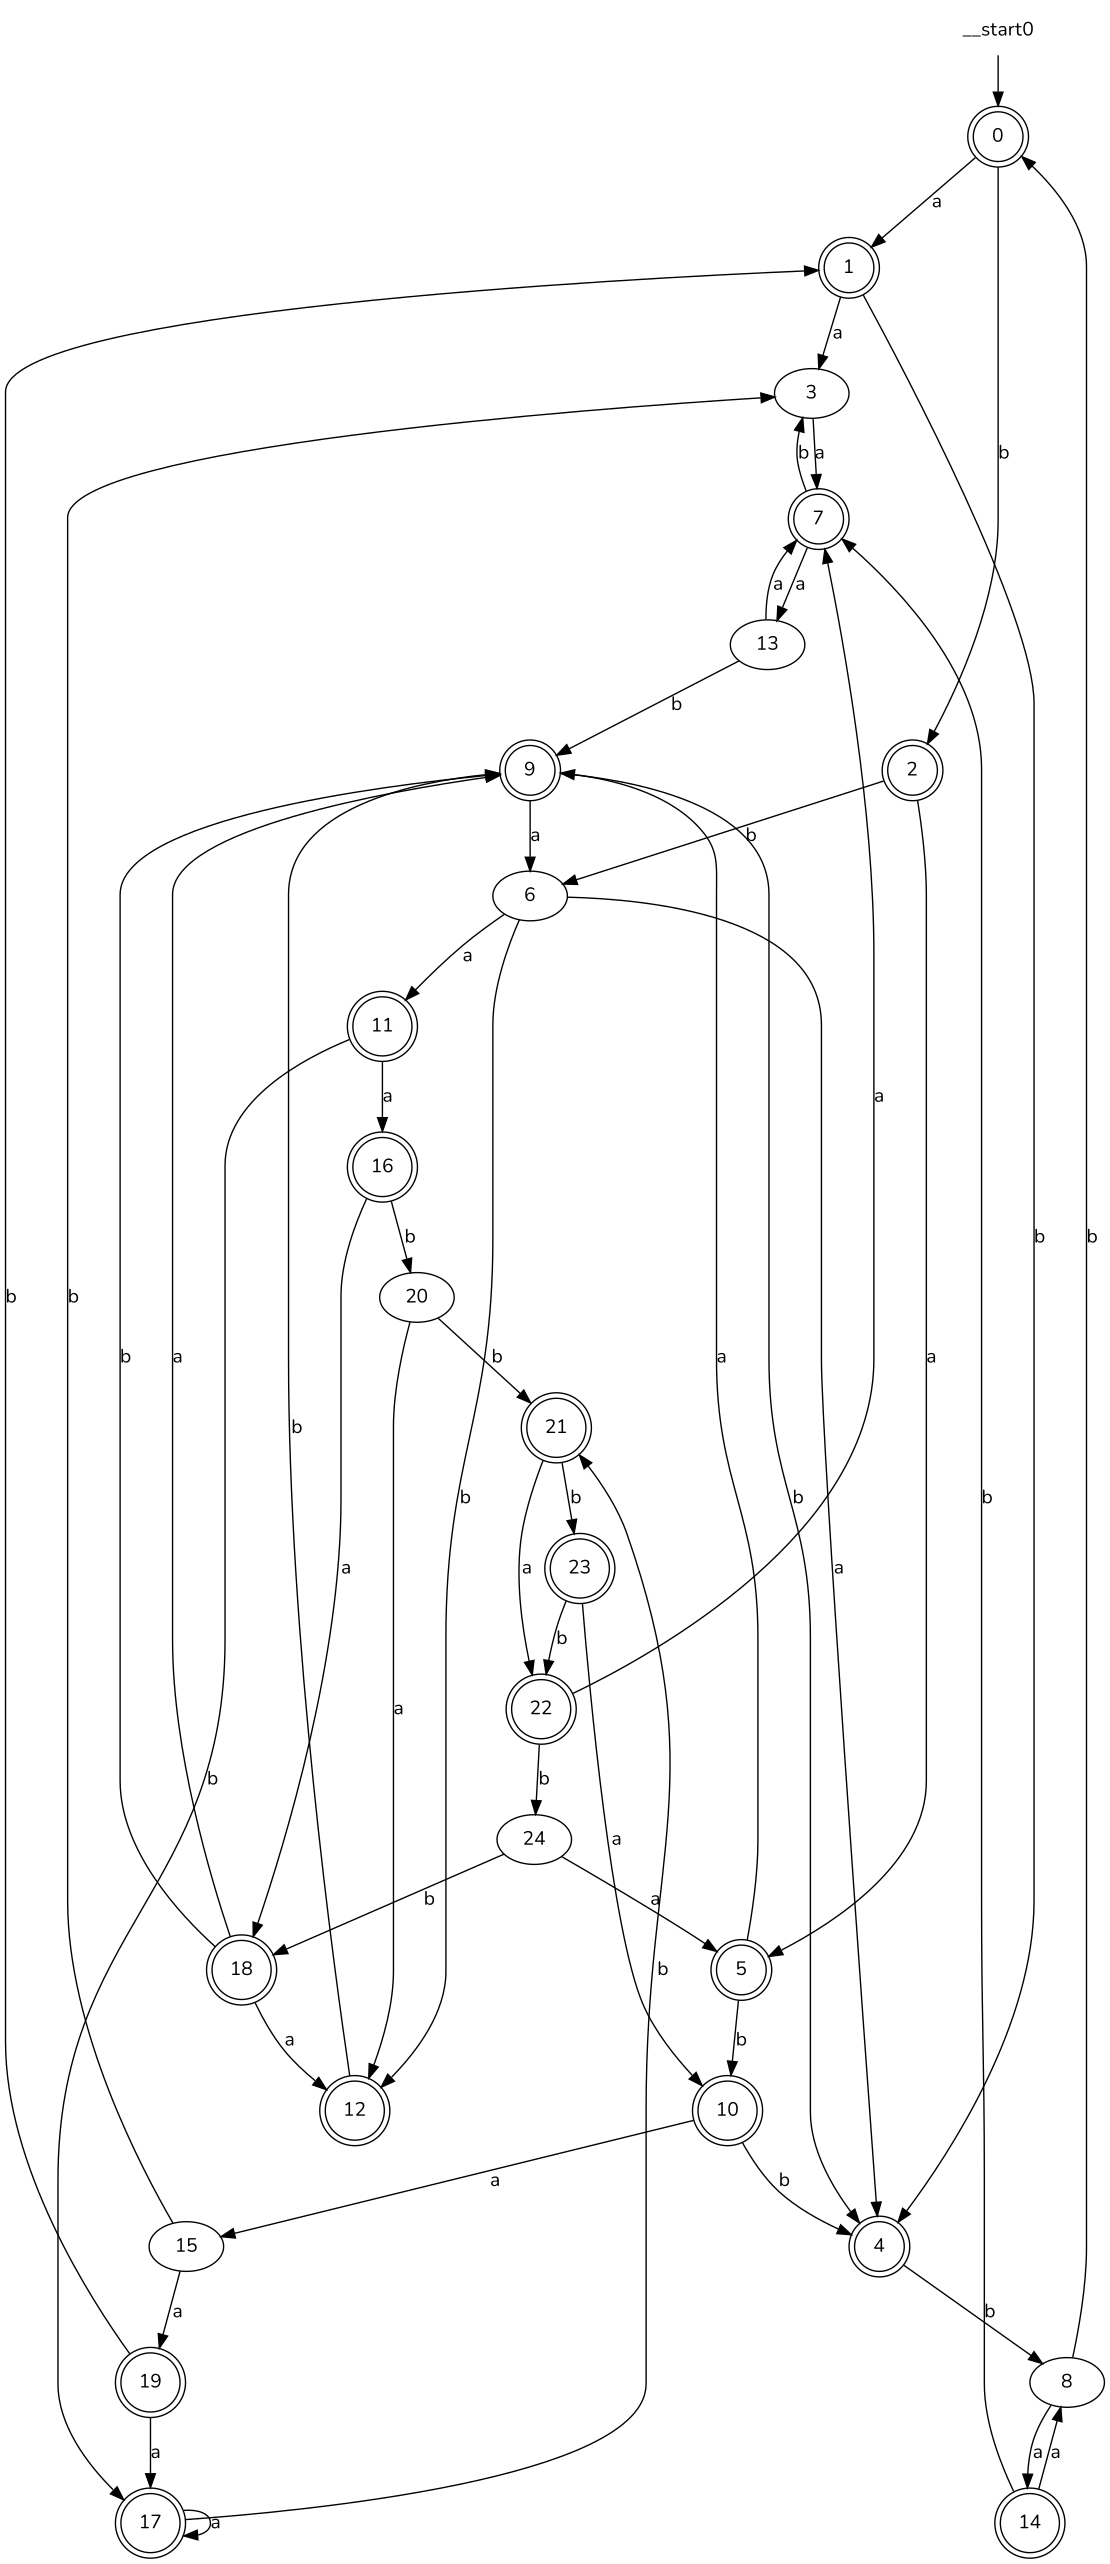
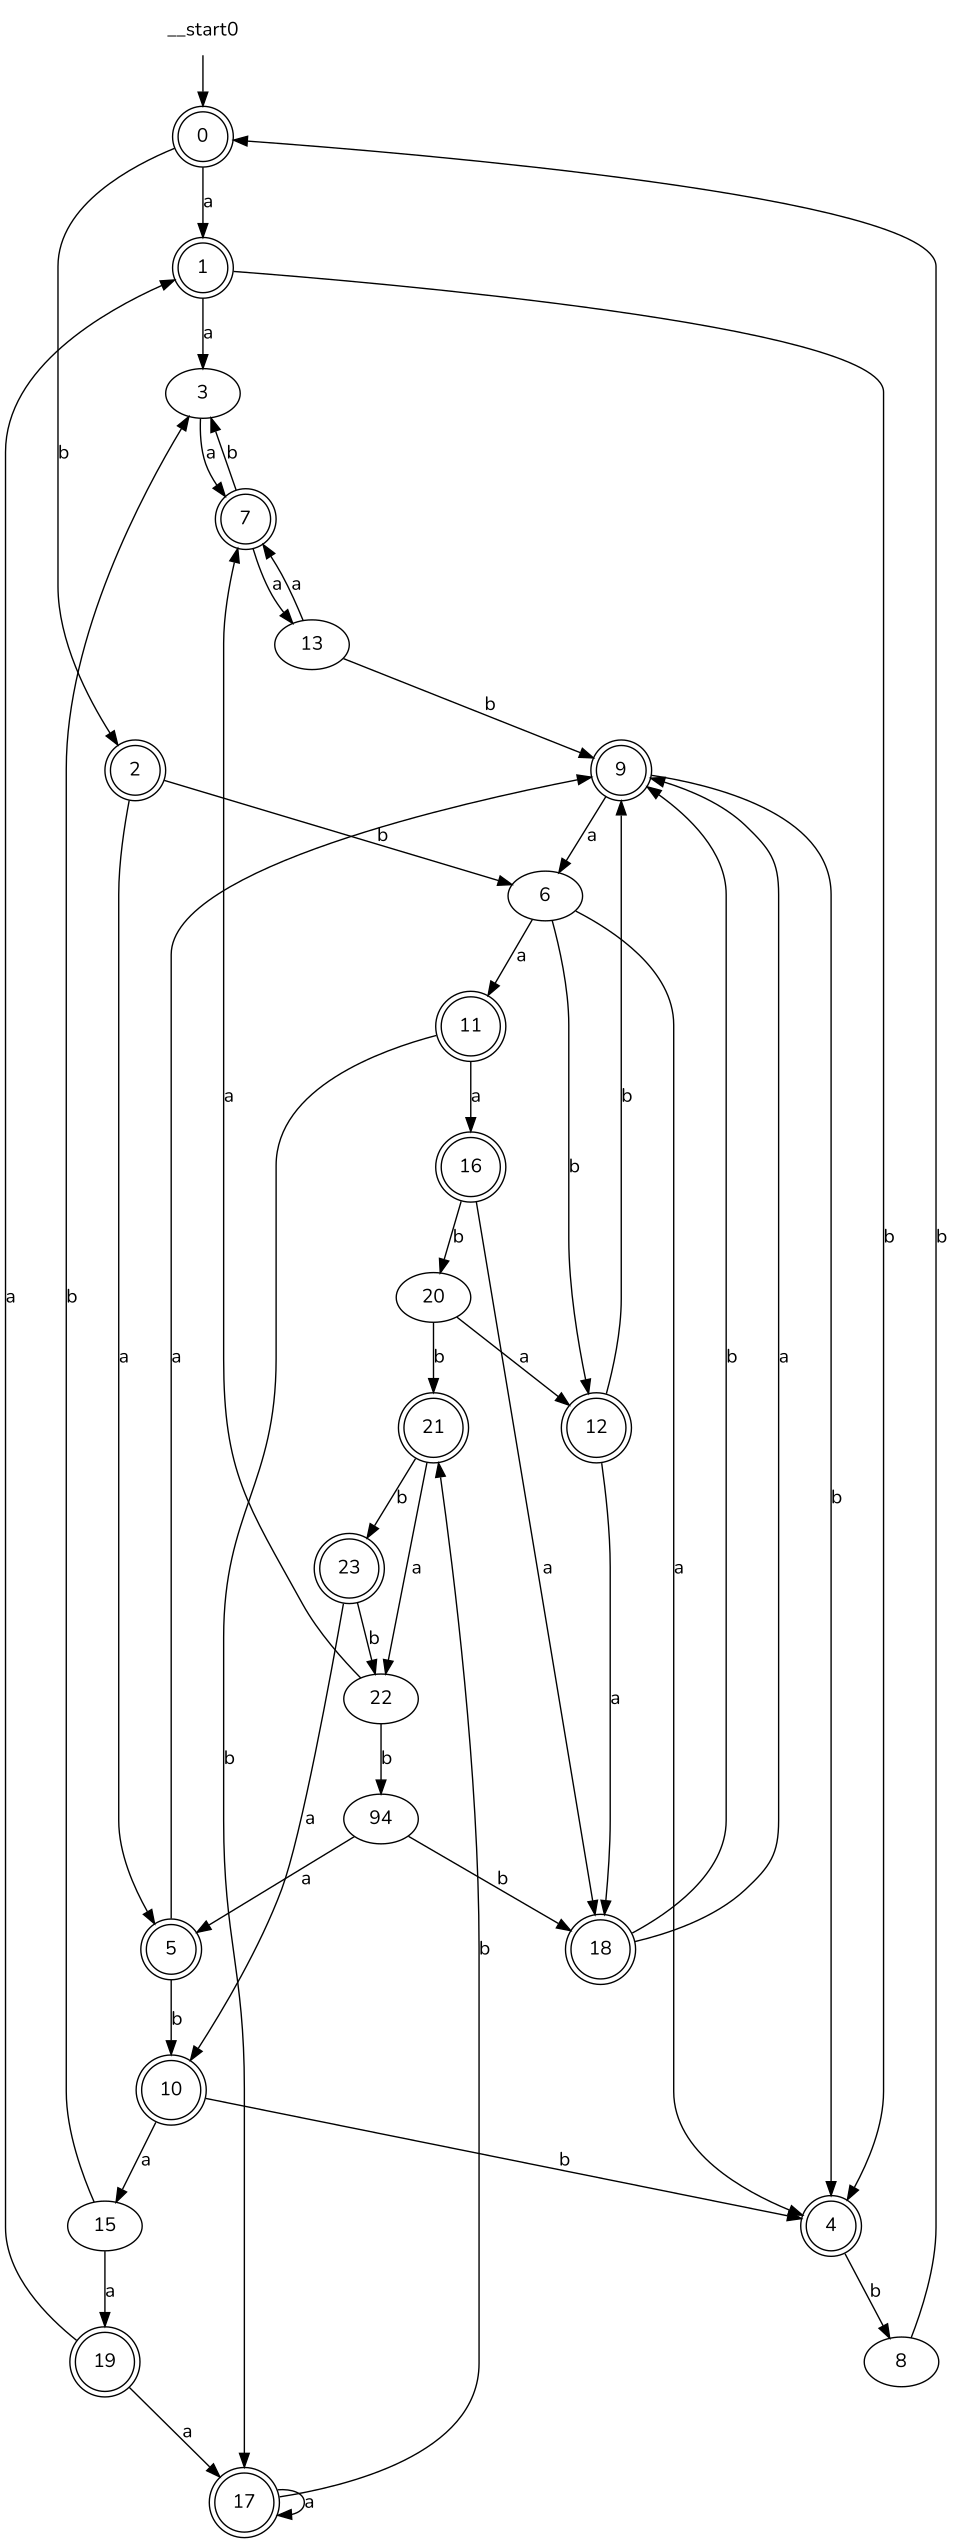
(12, 1297) -> (11, 1297)
(541, 1709) -> (381, 1699)
(534, 1840) -> (381, 1819)
(280, 2045) -> (610, 1682)
(1030, 2523) -> none
